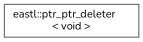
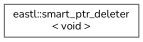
(72, 21) -> (72, 21)
